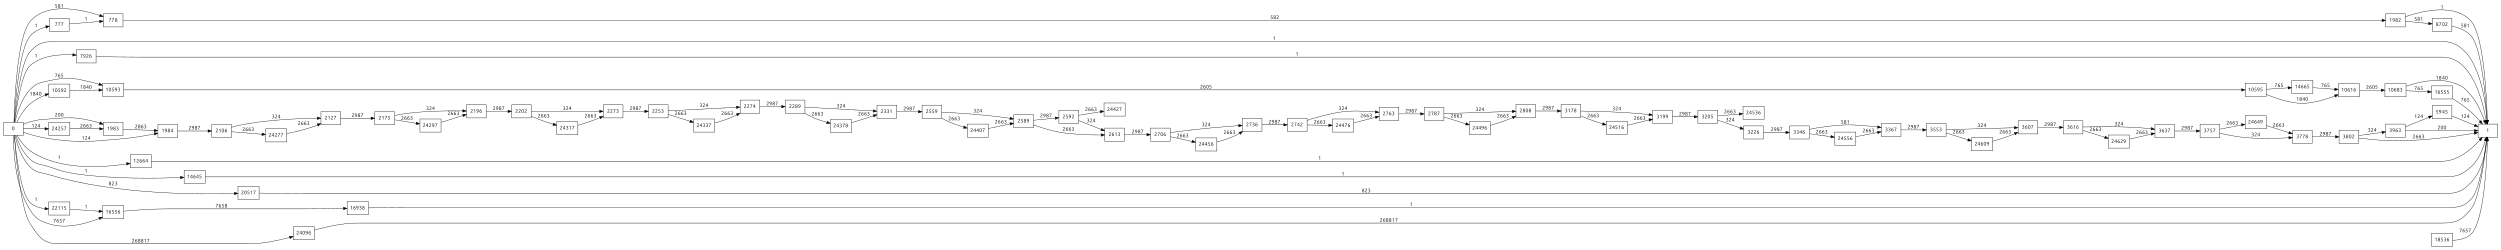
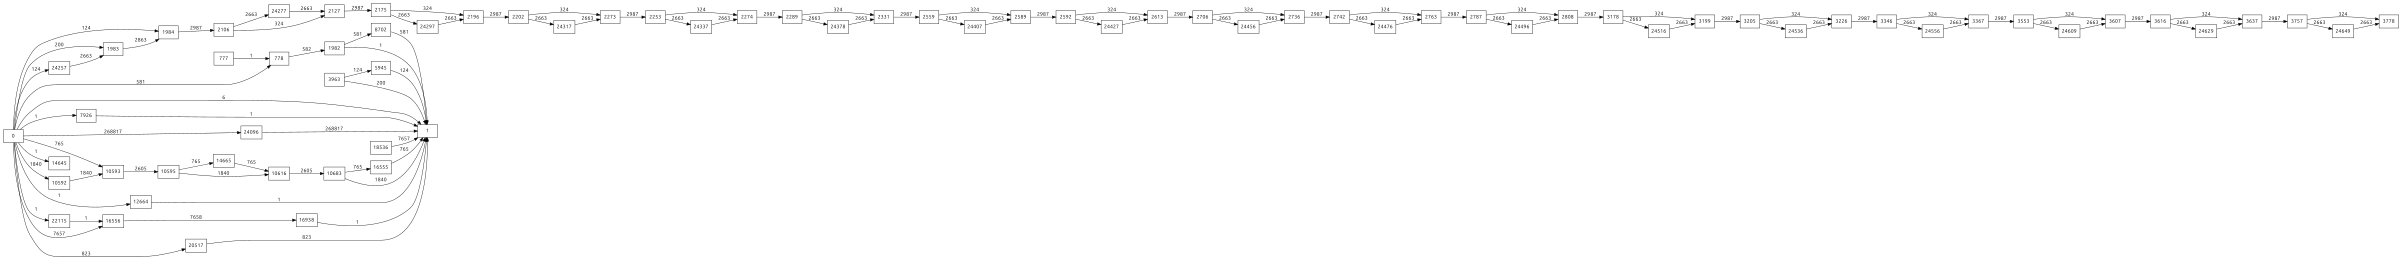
none -> (1817, 27)
(1275, 39) -> (224, 98)
(20, 67) -> none
(1845, 122) -> (1933, 14)
(1067, 133) -> (1133, 22)
(2349, 137) -> none
(1355, 177) -> none
